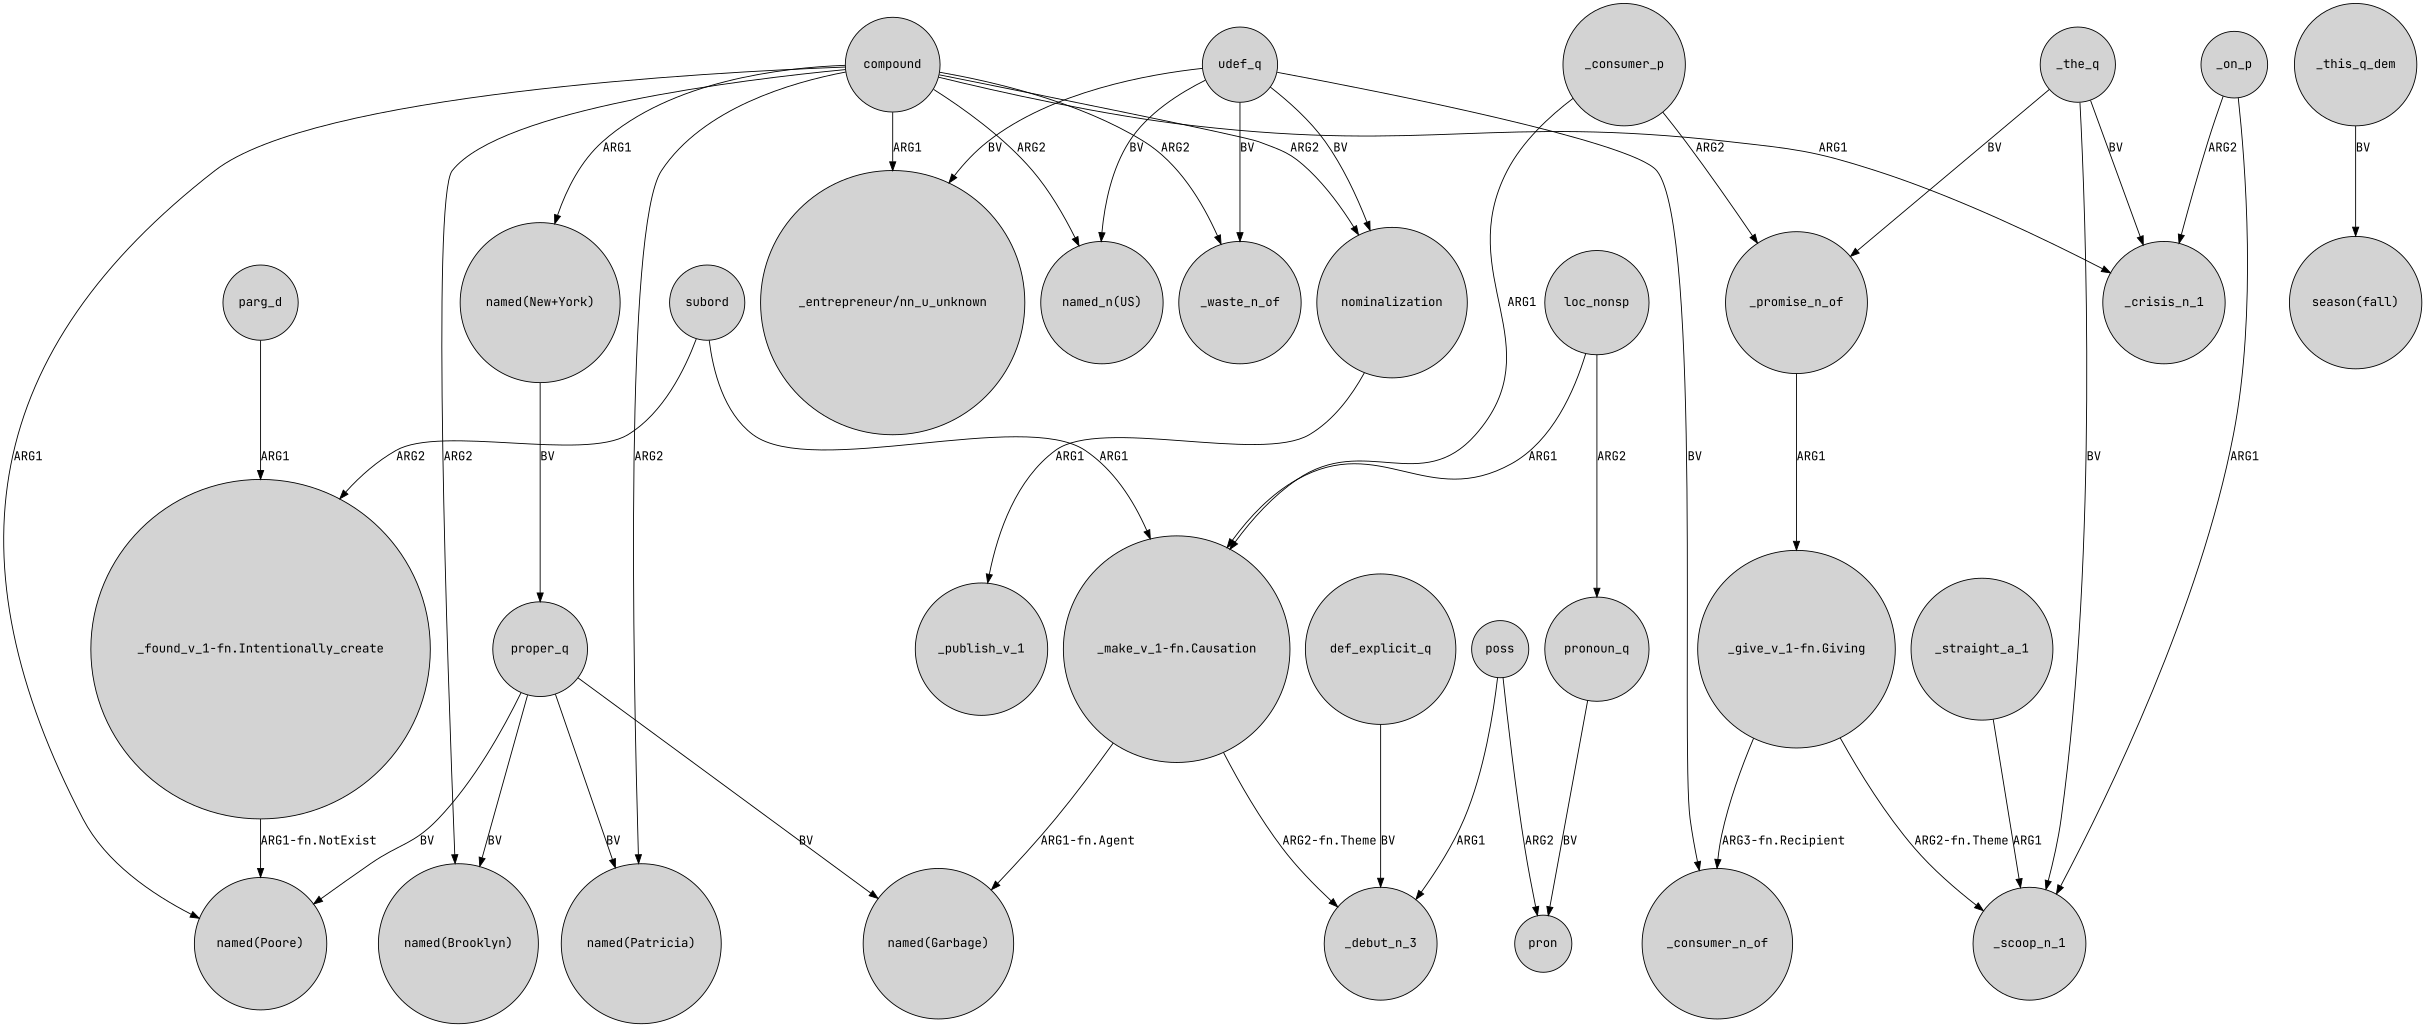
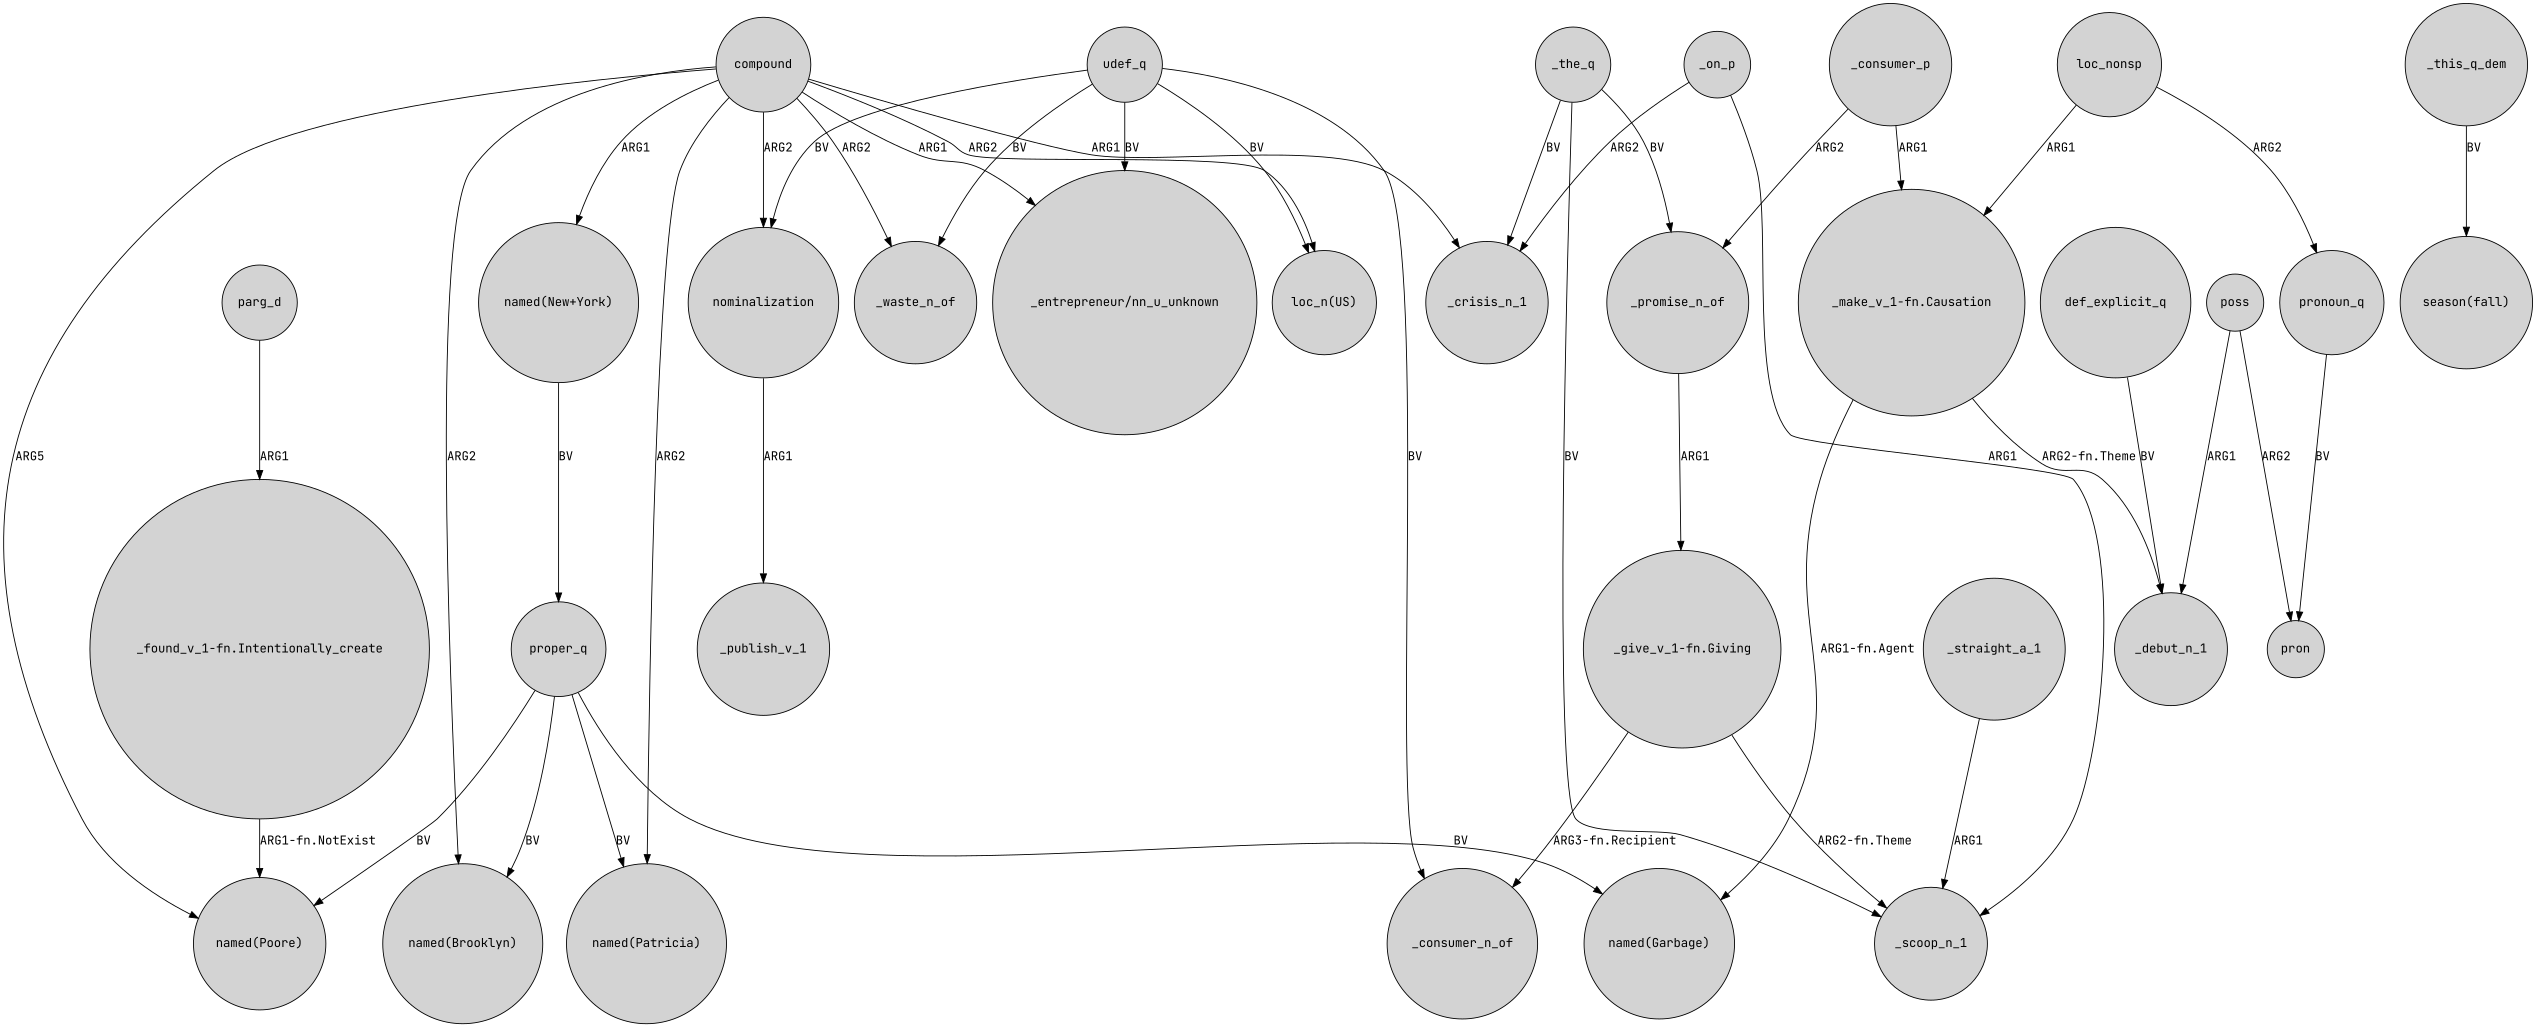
(707, 303) -> none
(1102, 303) -> (1324, 303)
(28, 457) -> (30, 457)
(1381, 944) -> (2171, 649)
